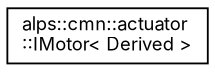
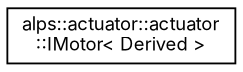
(108, 36) -> (121, 36)
